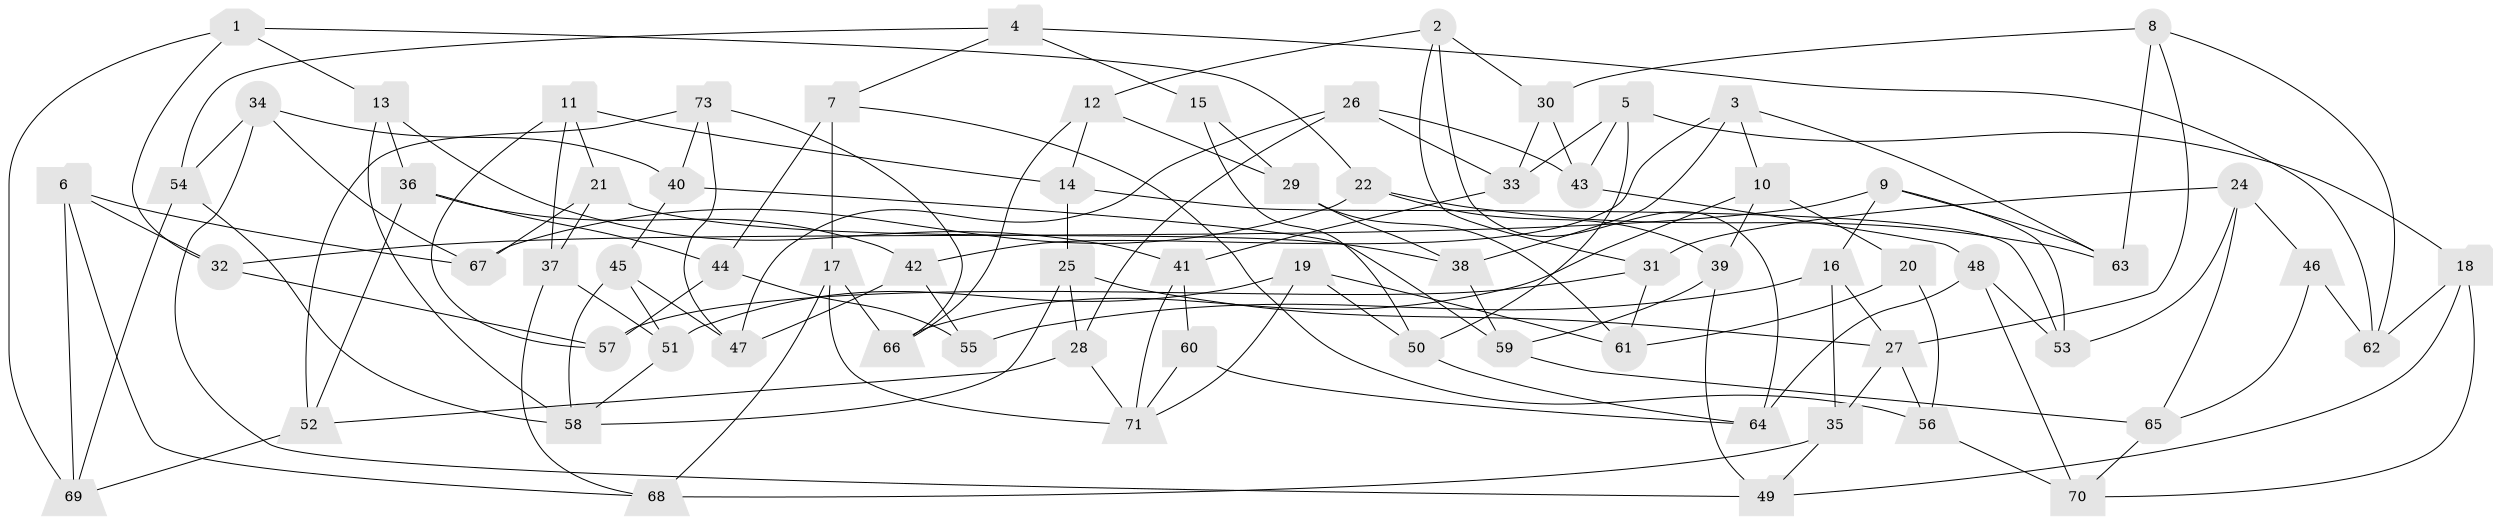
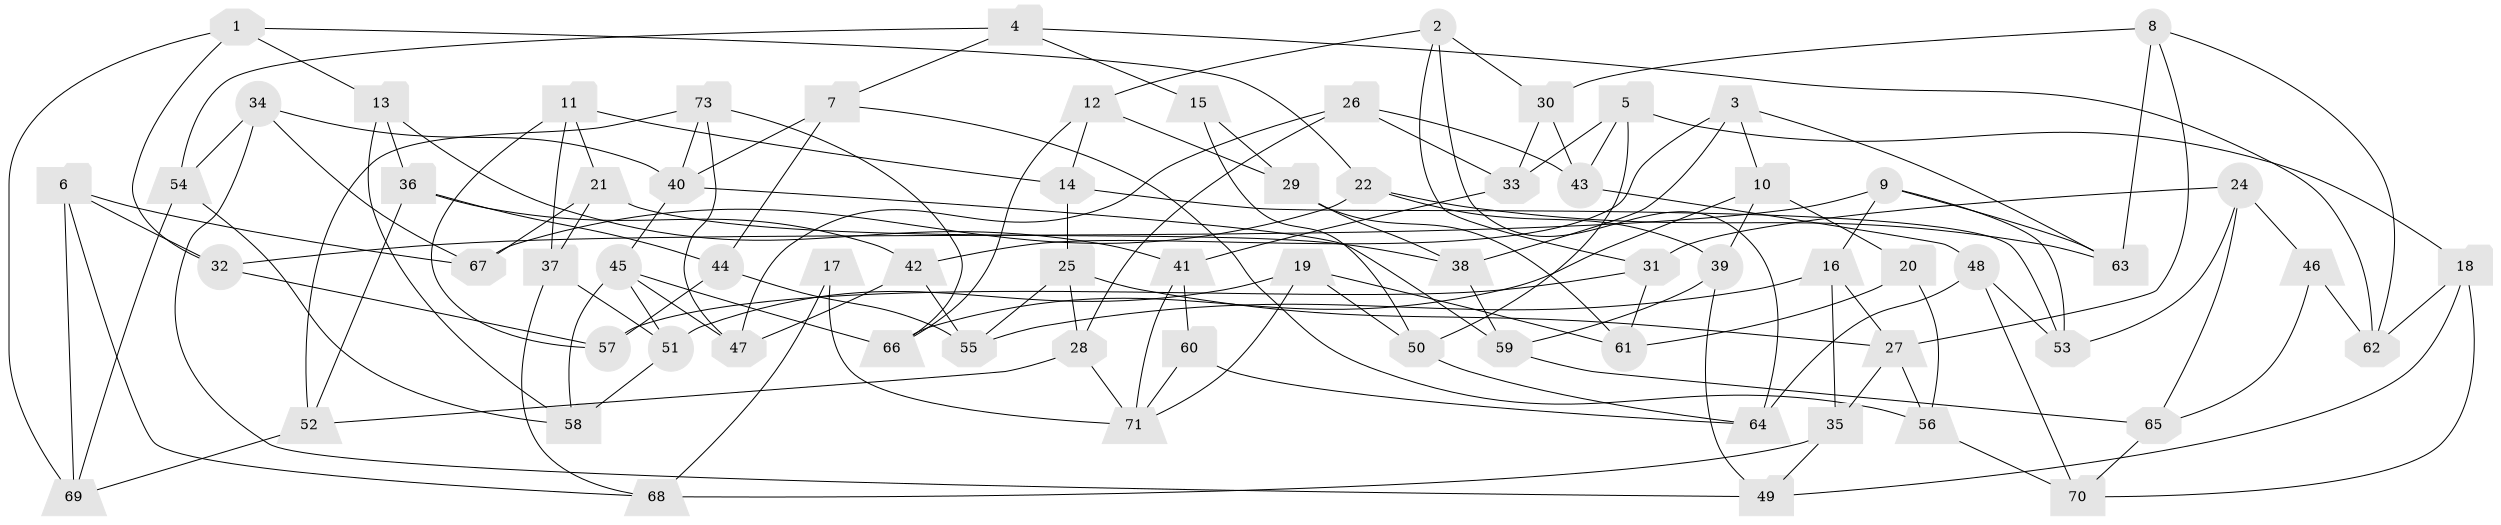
(832, 186) -> (749, 148)
(866, 312) -> (772, 314)
(857, 409) -> (1009, 316)
